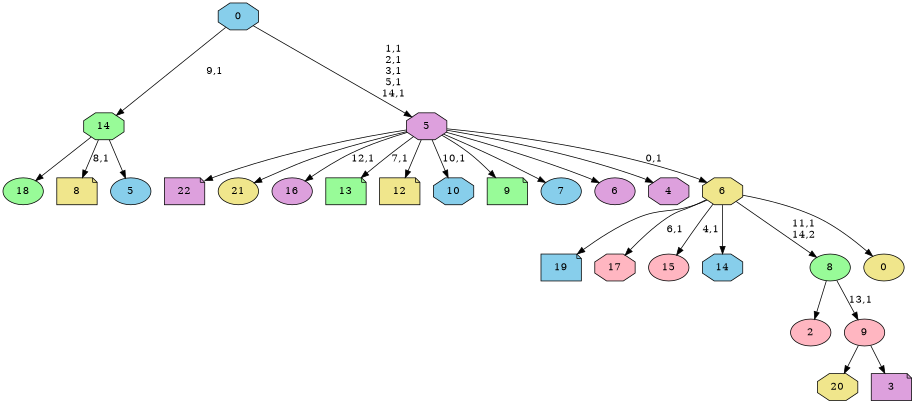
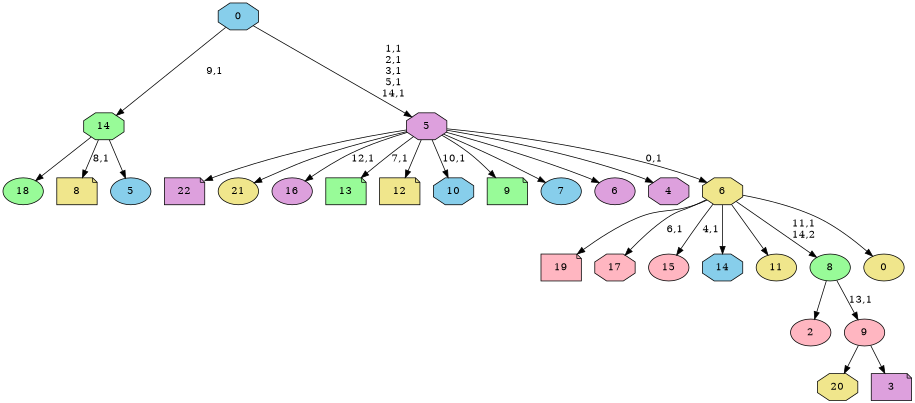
(561, 268) -> (561, 268)
none -> (776, 268)
